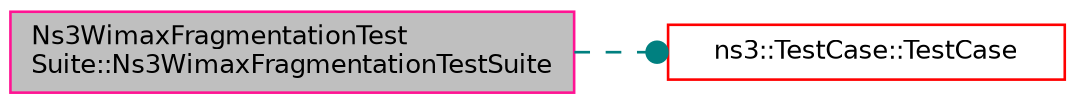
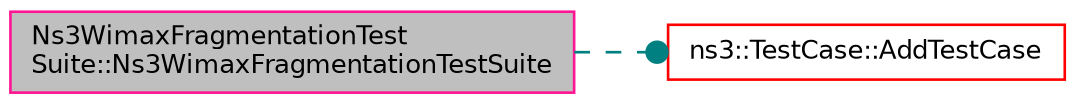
(866, 52) -> (866, 52)
